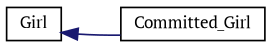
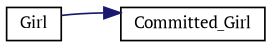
(99, 35) -> (82, 14)
